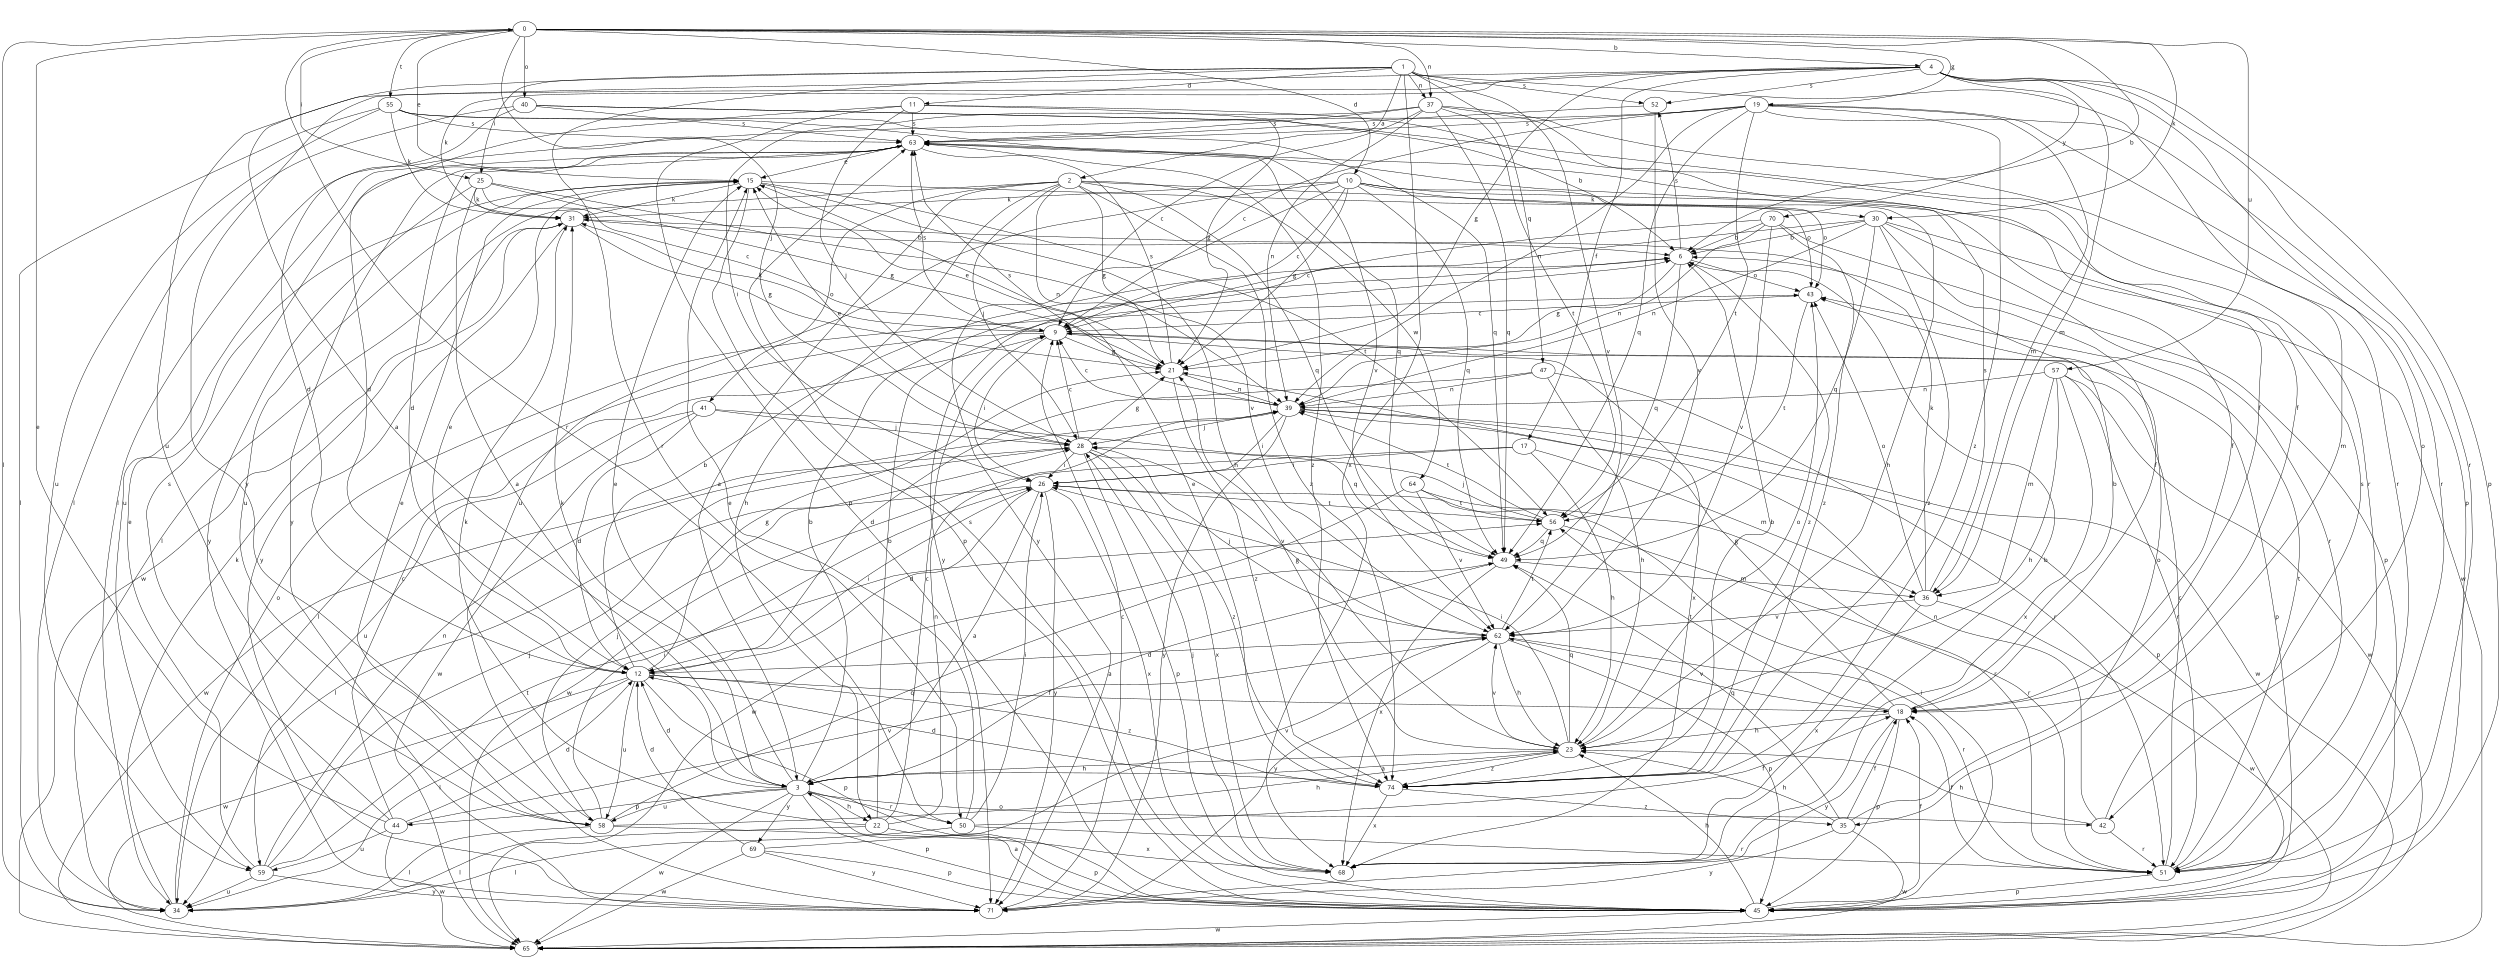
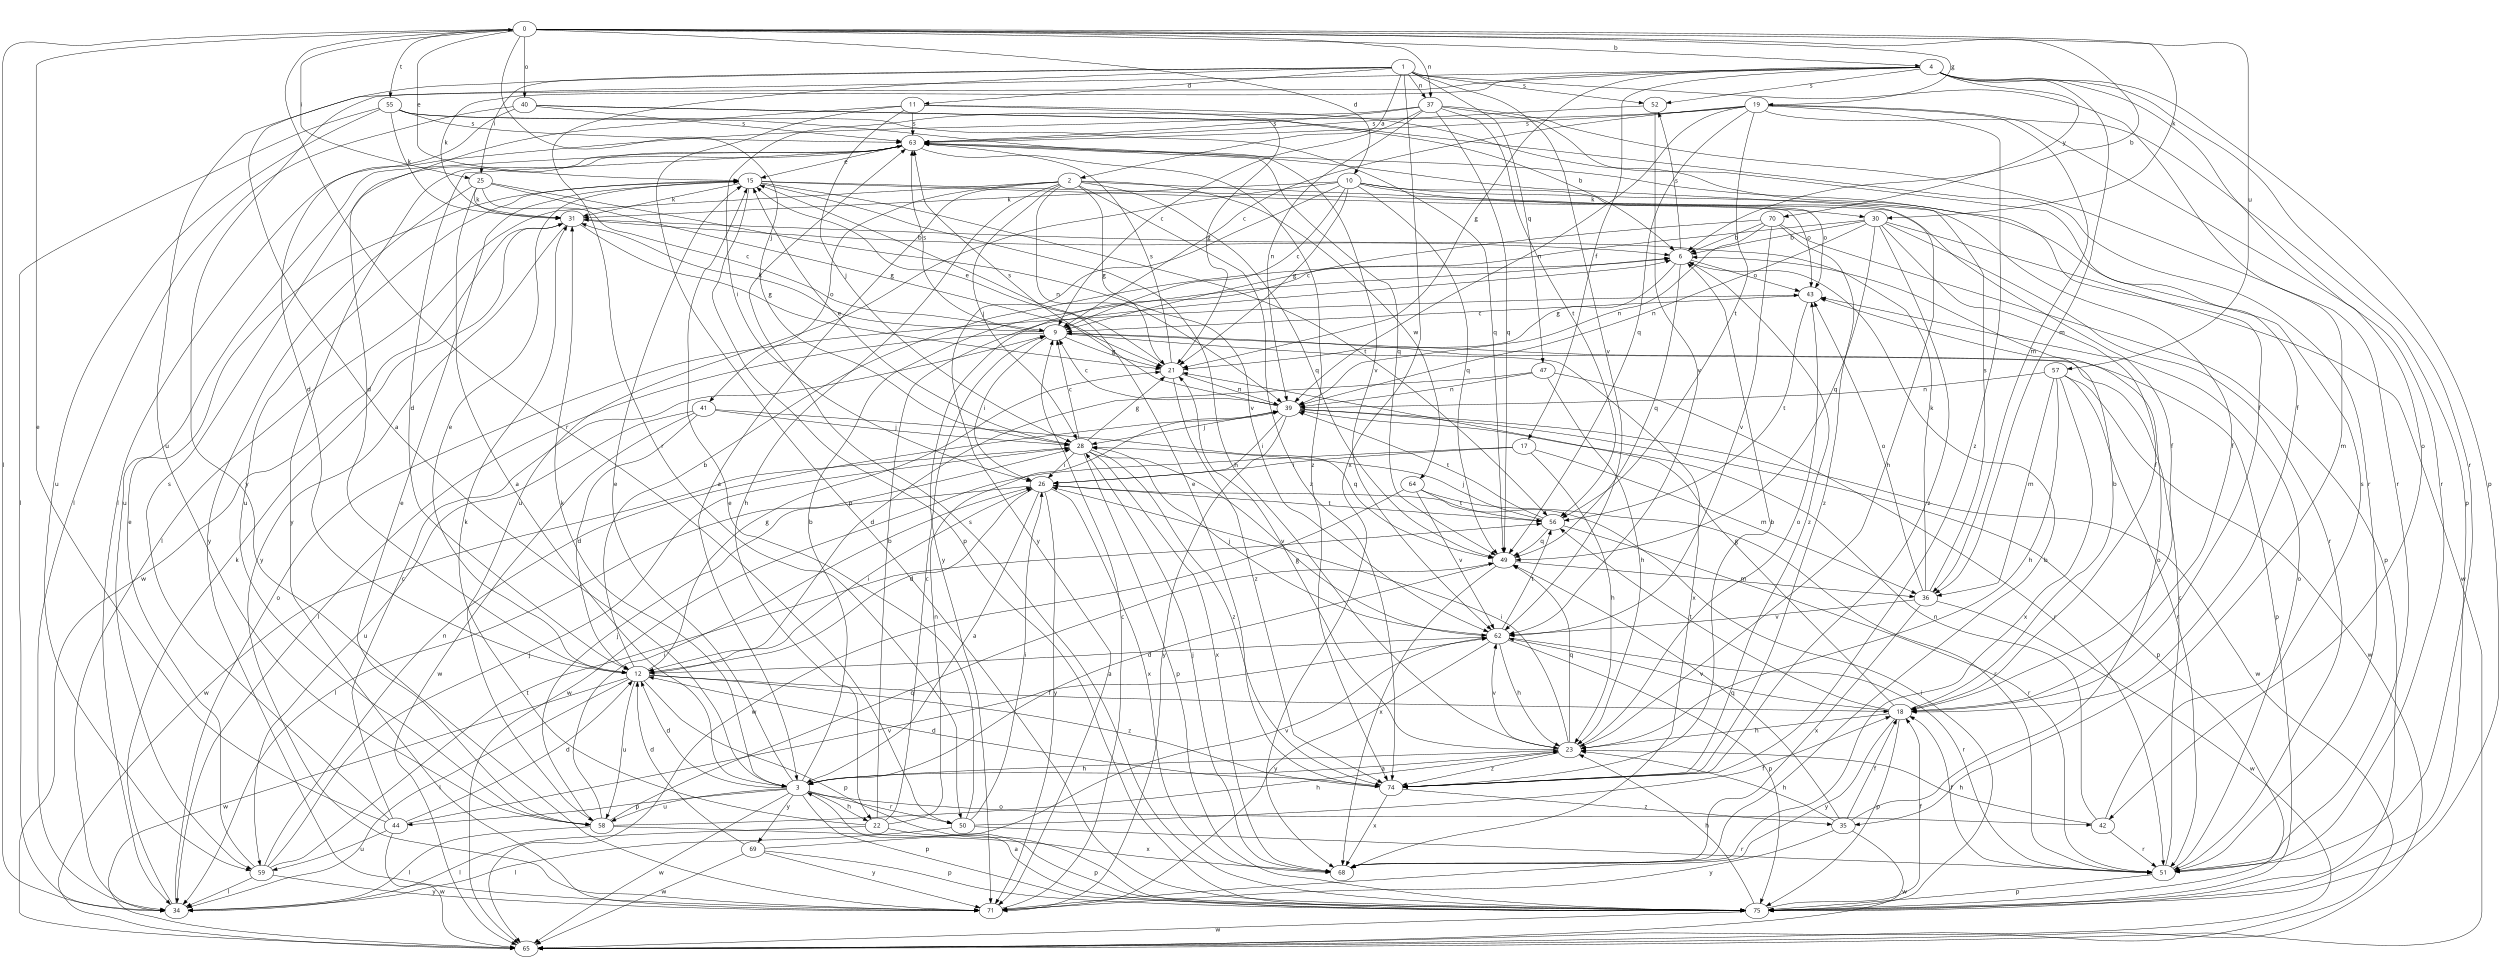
none -> (1990, 281)
(2299, 579) -> (2299, 579)
(229, 892) -> (229, 892)
(1757, 911) -> (1757, 911)
